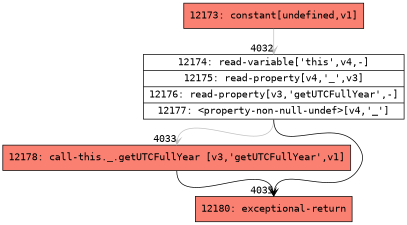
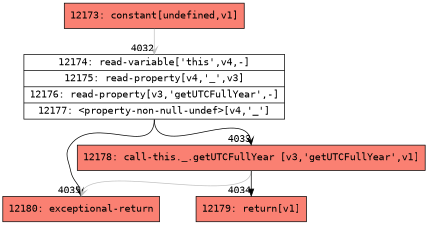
(229, 133) -> (199, 133)
(222, 184) -> (170, 184)
none -> (251, 209)
